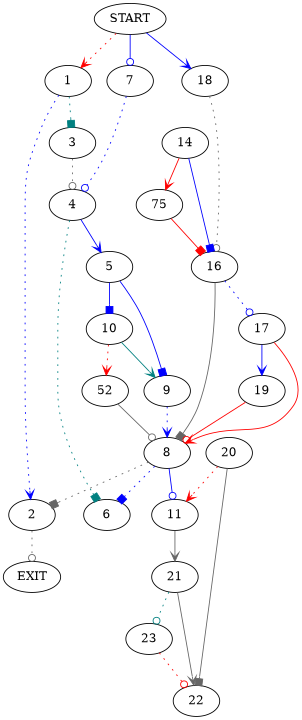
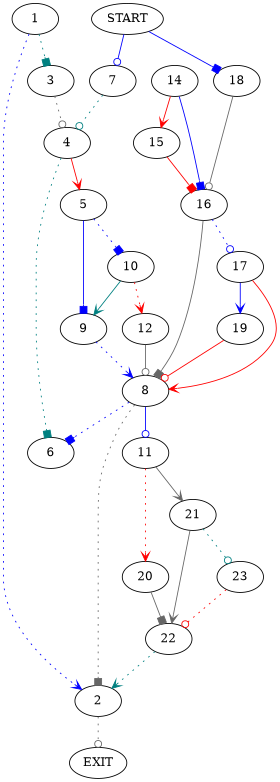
(102, 47) -> none
(165, 48) -> (180, 49)
(111, 142) -> (92, 109)
(219, 170) -> (221, 140)
(159, 205) -> (157, 143)
(89, 232) -> (74, 170)
(109, 294) -> (105, 233)
(105, 391) -> (146, 329)
(205, 481) -> (146, 511)
none -> (137, 667)
